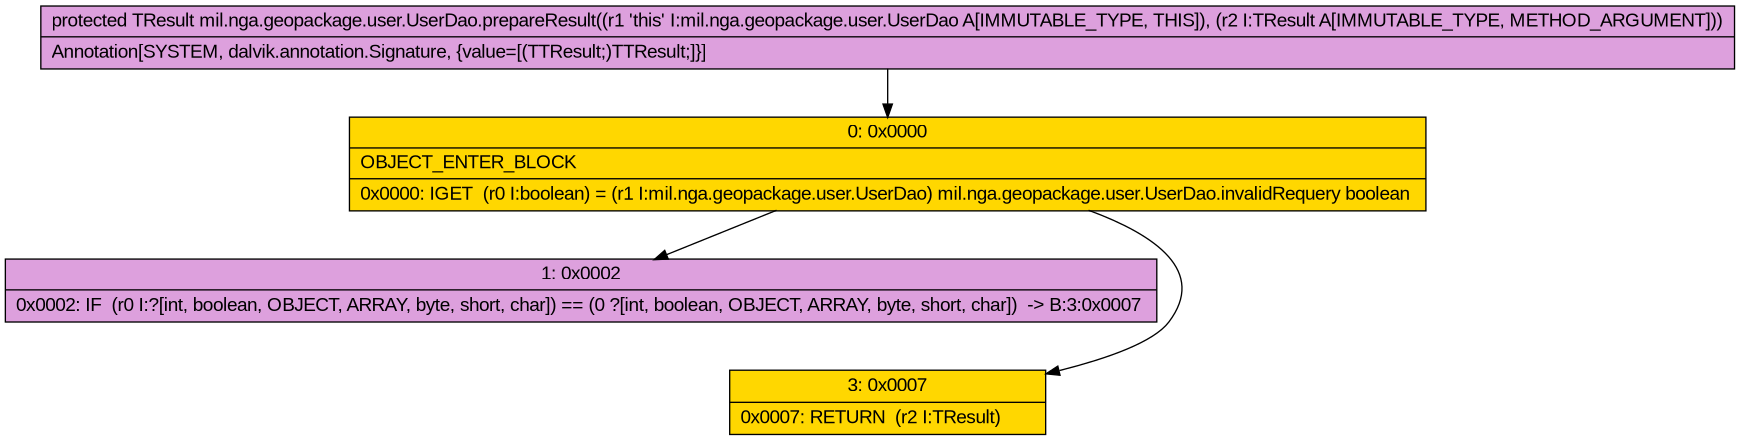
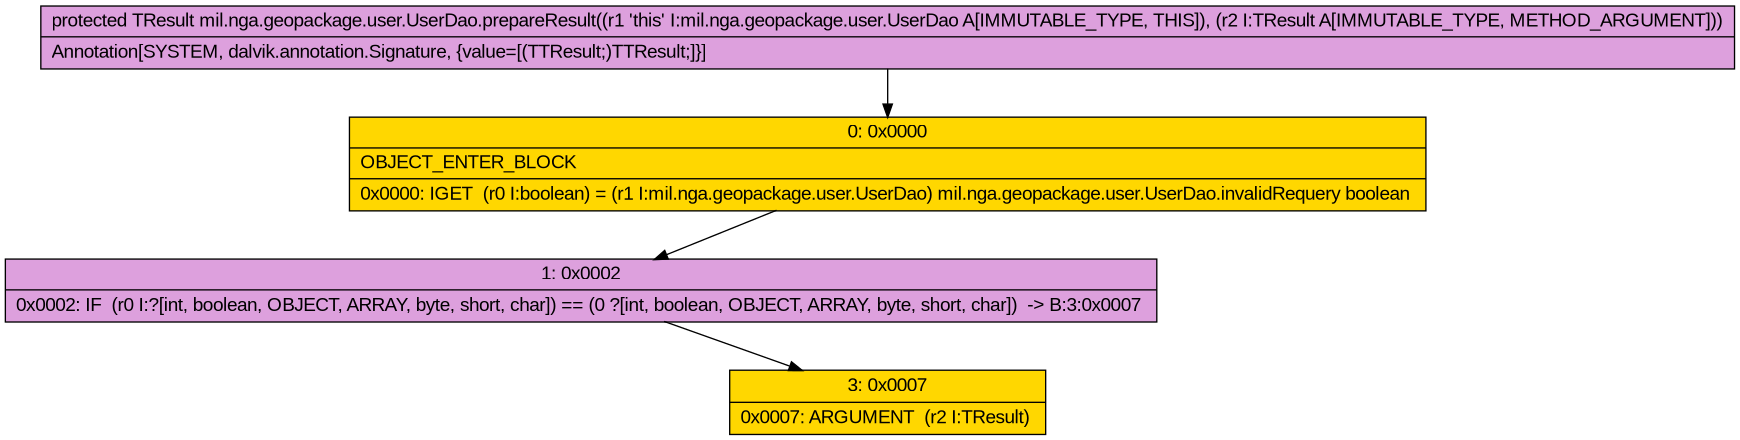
(1179, 303) -> (727, 344)
(874, 418) -> (888, 418)
